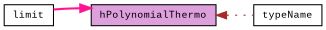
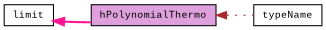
(67, 9) -> (78, 22)
